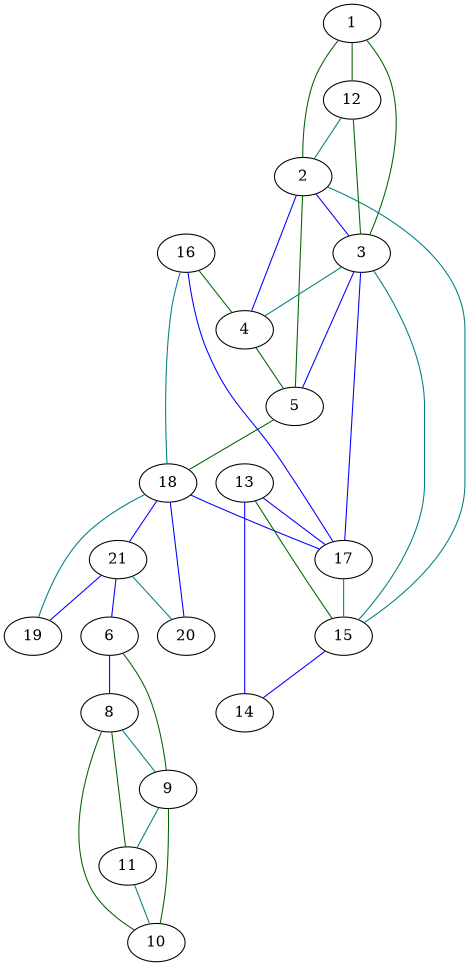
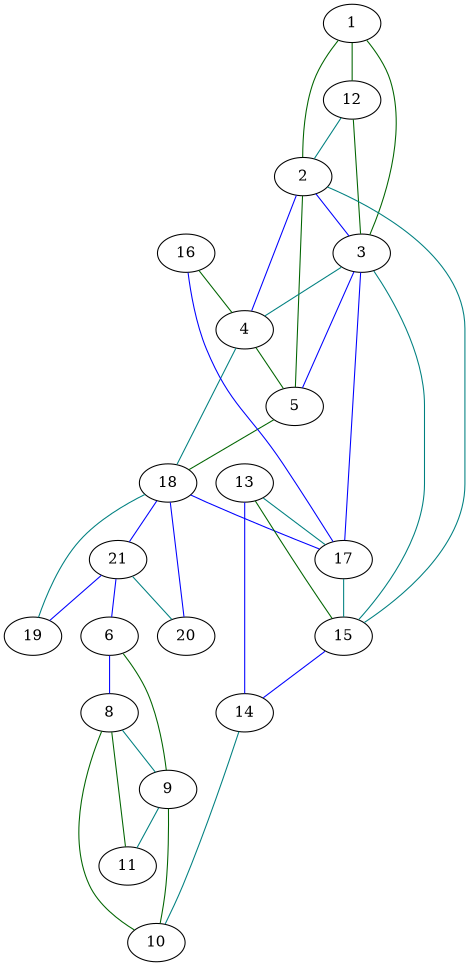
(166, 367) -> (206, 406)
(294, 521) -> (294, 521)
(142, 904) -> (205, 829)
